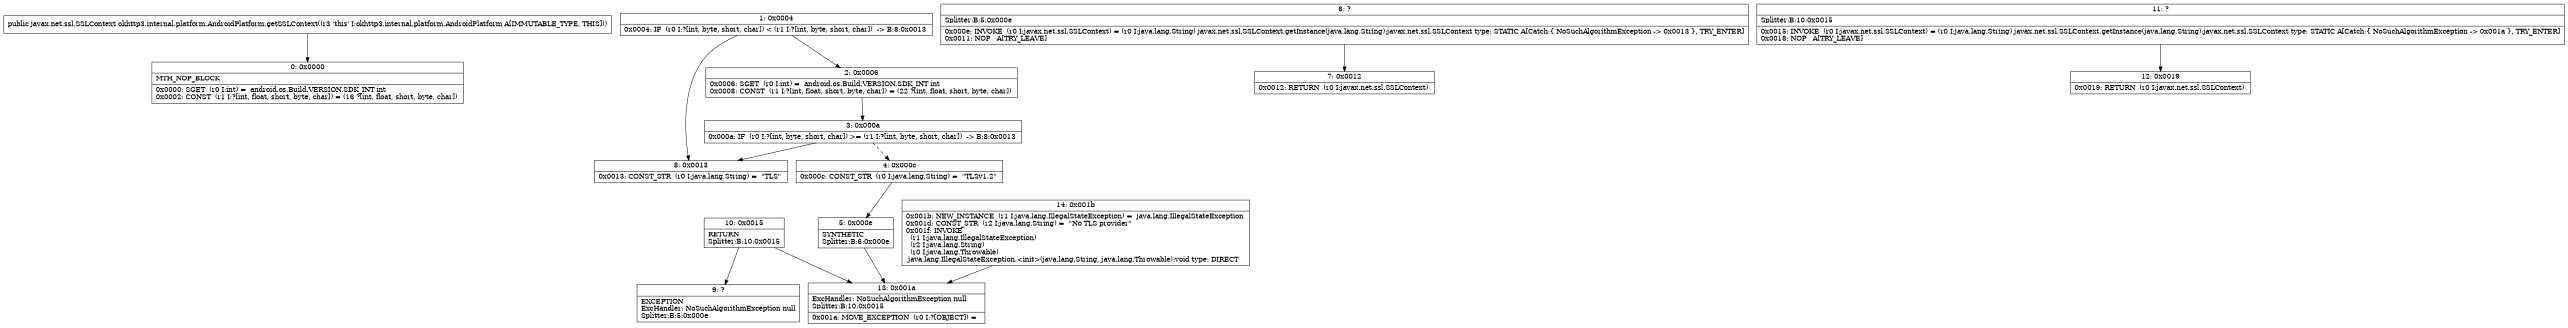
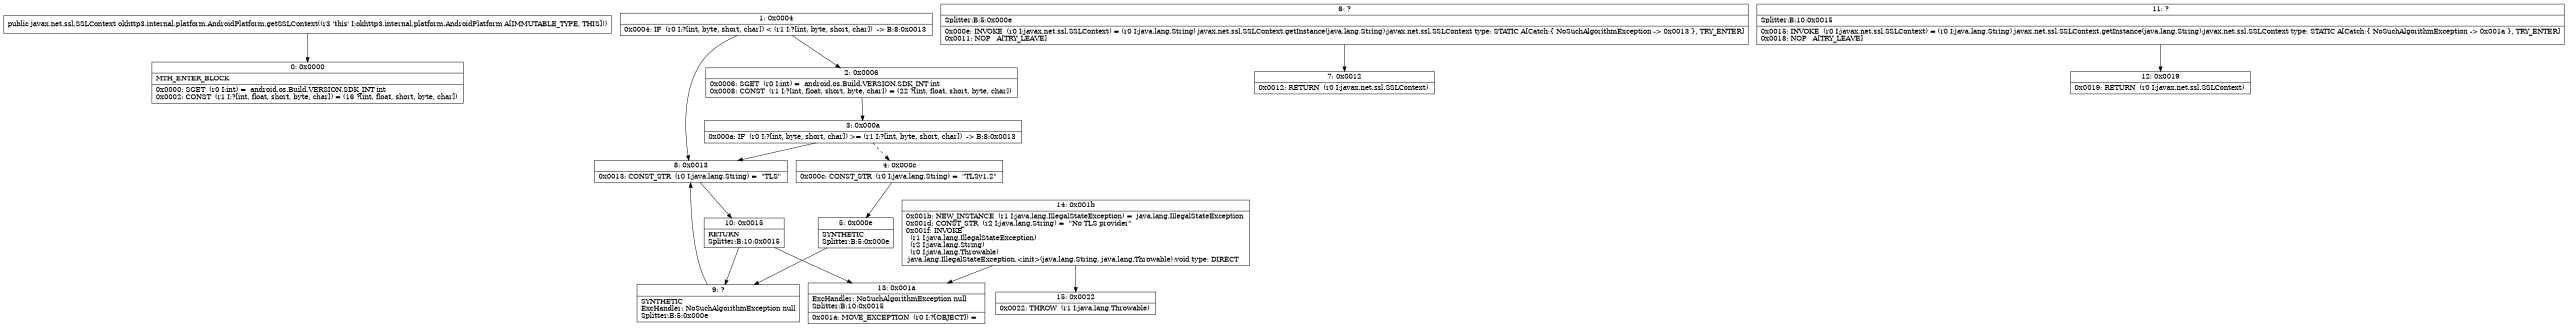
(188, 79) -> (193, 79)
none -> (714, 199)
none -> (694, 237)
(856, 242) -> (856, 242)
(873, 263) -> (793, 265)
(662, 302) -> (662, 302)
none -> (1076, 303)
